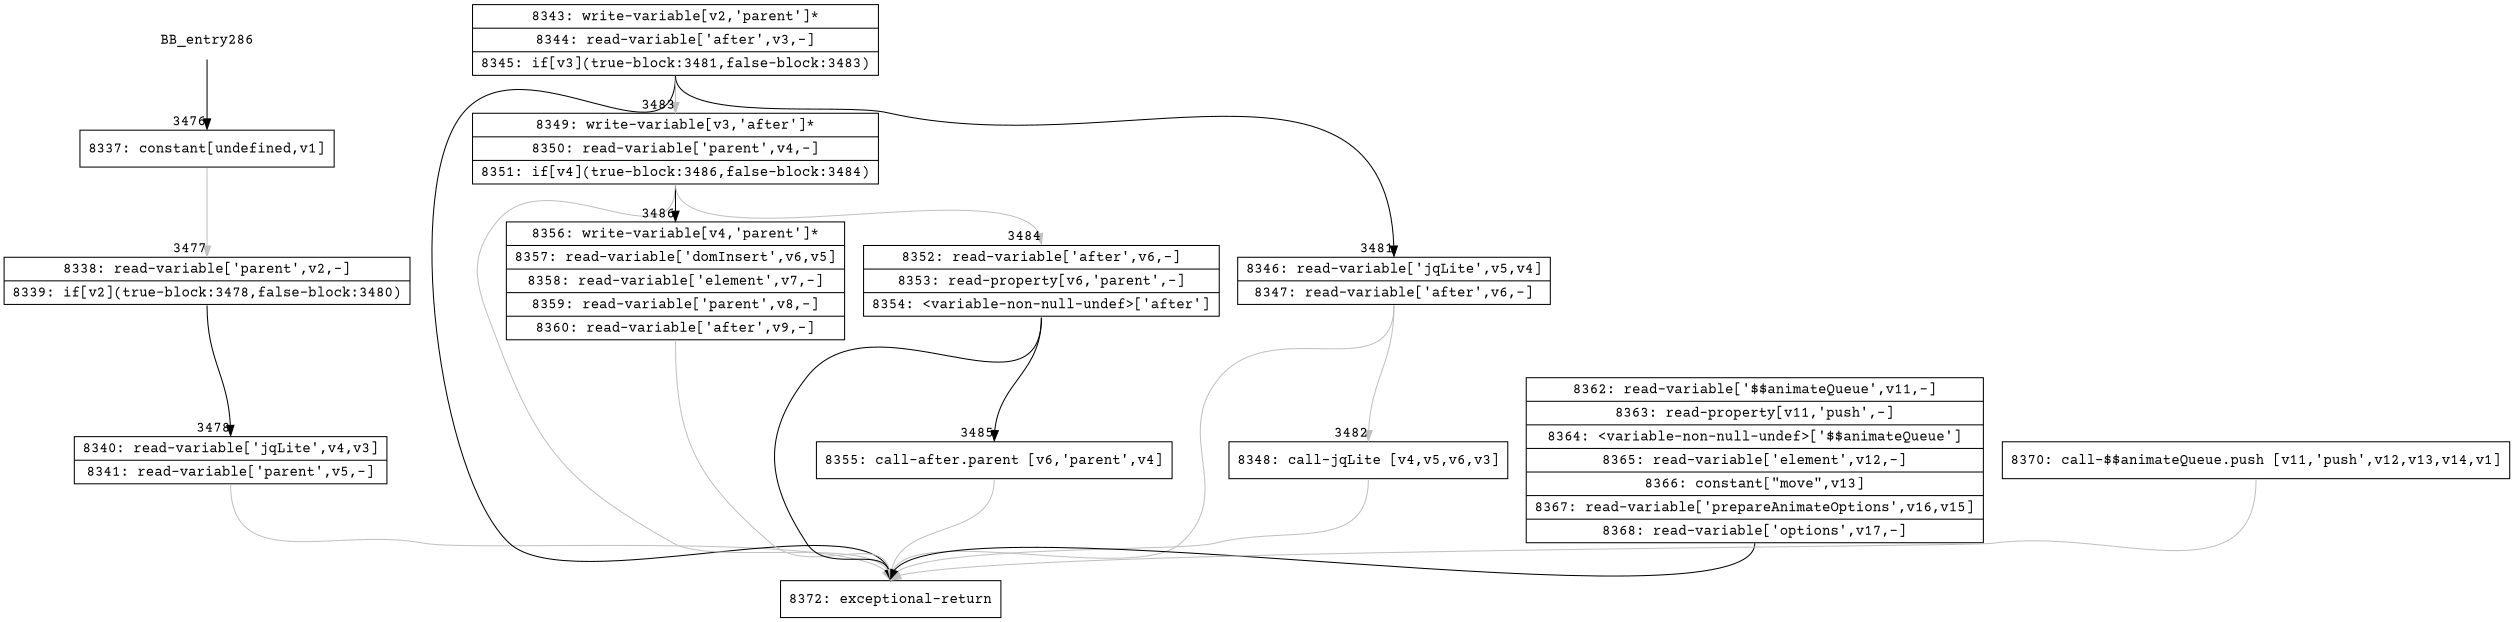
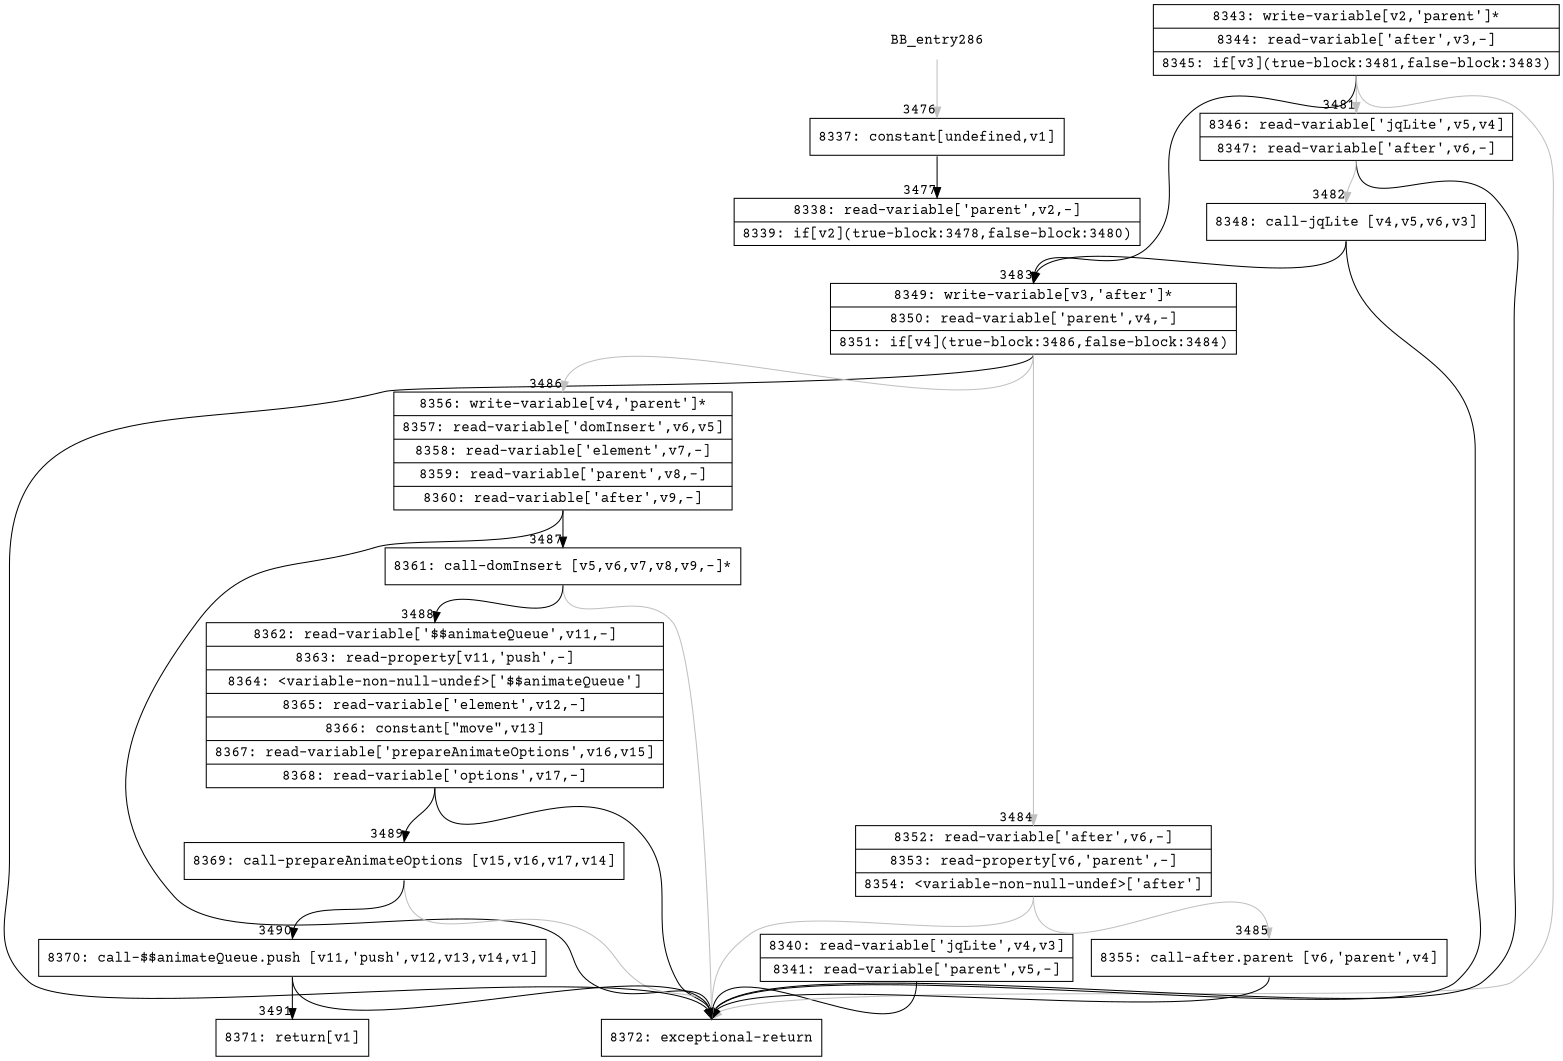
(207, 89) -> (937, 83)
(675, 89) -> (1171, 146)
(1065, 124) -> (1356, 89)
(675, 198) -> (803, 374)
(207, 207) -> (937, 172)
none -> (1195, 263)
(217, 366) -> none
(1021, 375) -> (1146, 919)
(807, 377) -> (853, 922)
(449, 405) -> (1553, 852)
(530, 415) -> (10, 563)
(1203, 505) -> (1515, 898)
(733, 507) -> (140, 845)
(947, 528) -> (1065, 1000)
(1198, 545) -> (1471, 963)
(543, 546) -> (836, 1006)
(1599, 549) -> (497, 999)
none -> (563, 566)
none -> (404, 861)
none -> (292, 1038)
